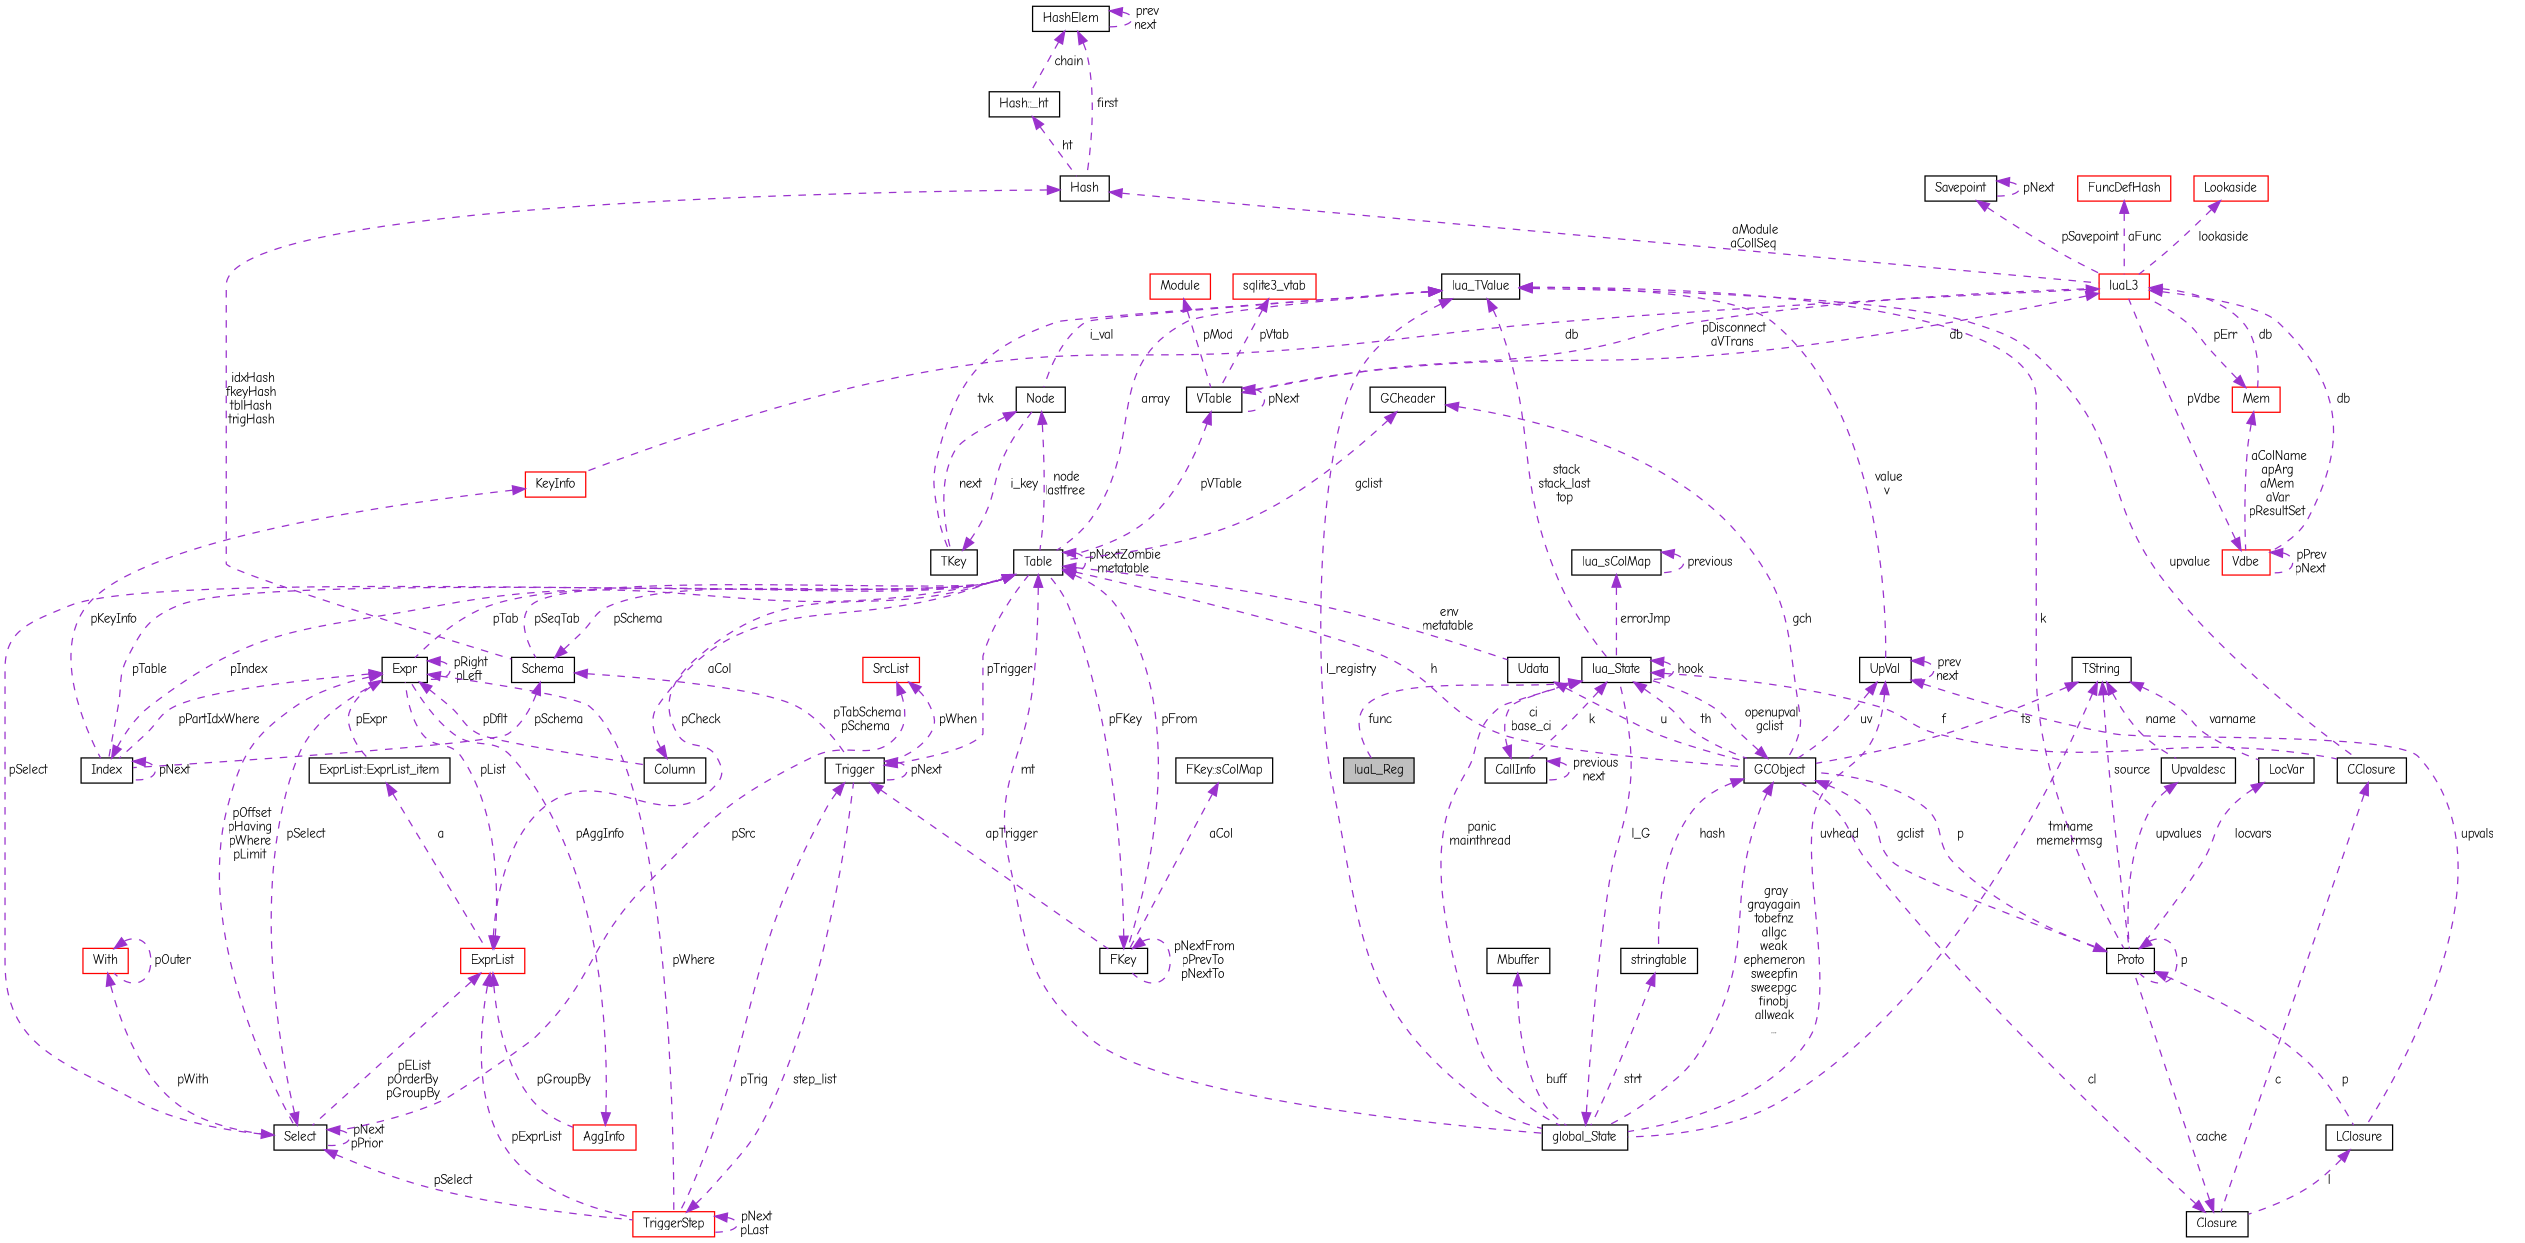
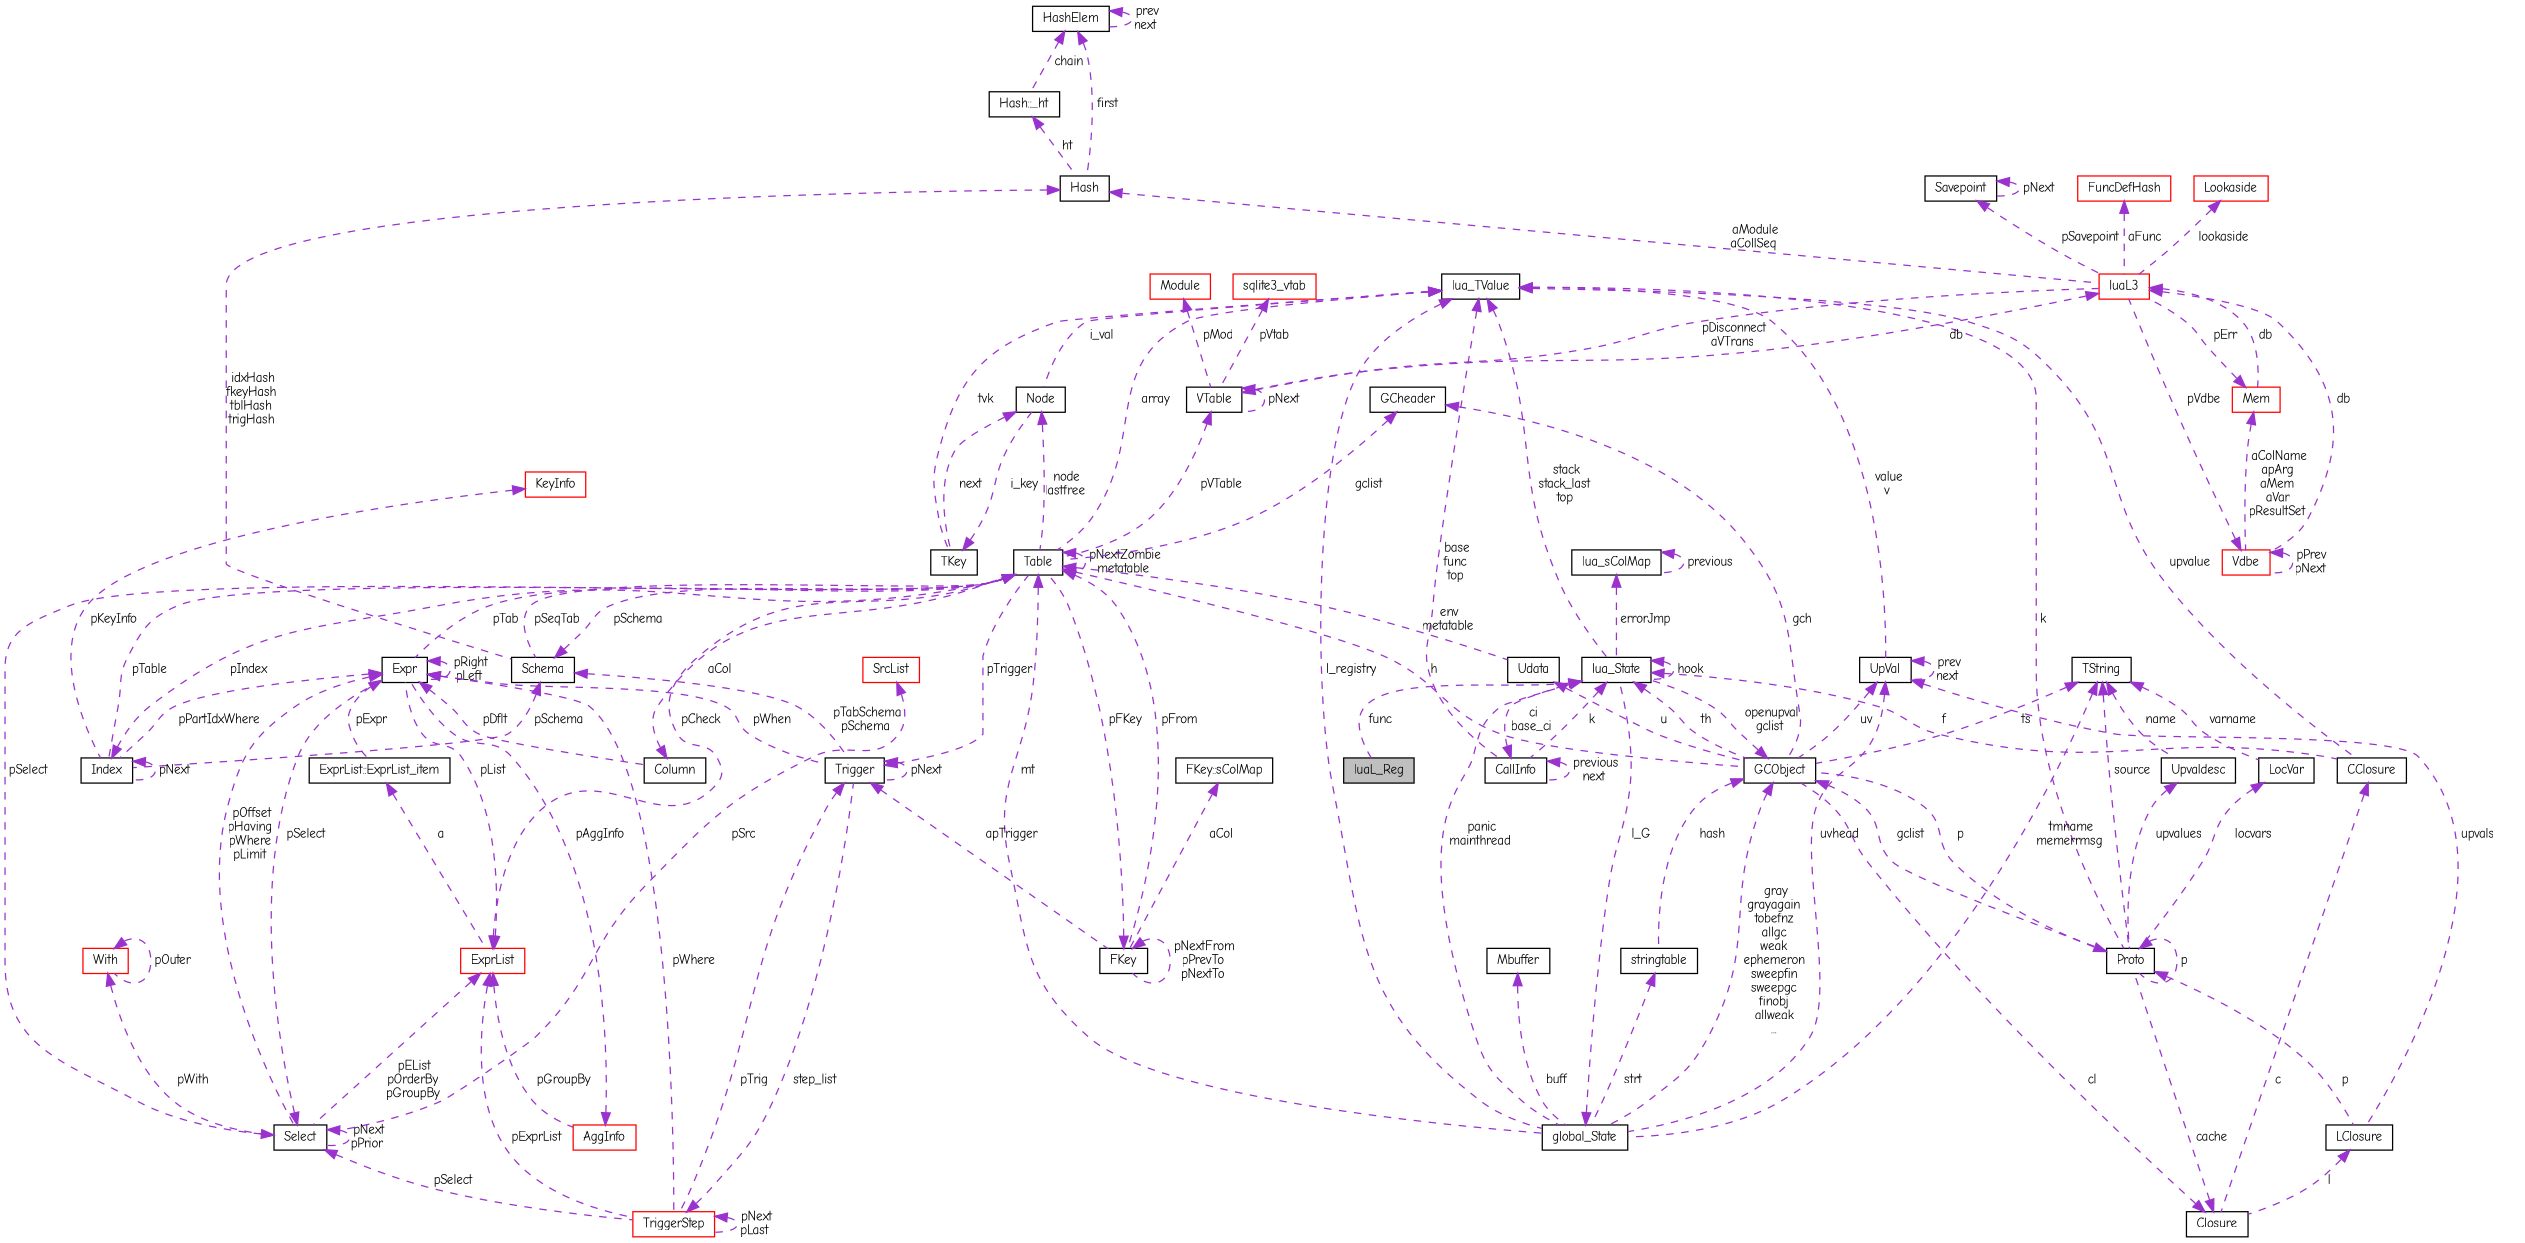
(1328, 346) -> none
none -> (1440, 547)
(928, 737) -> (643, 690)
